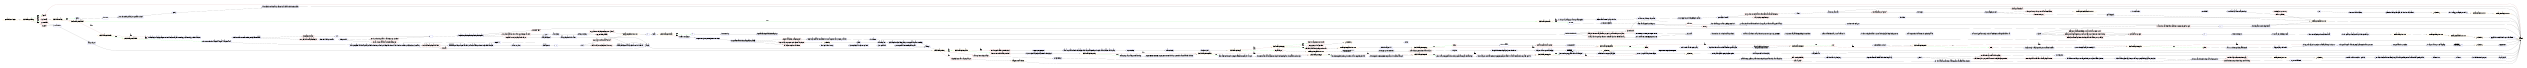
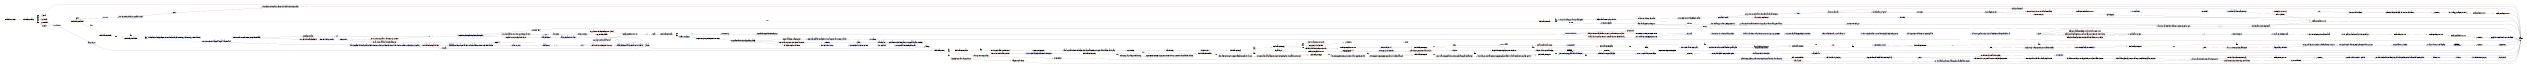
(57, 20) -> none
